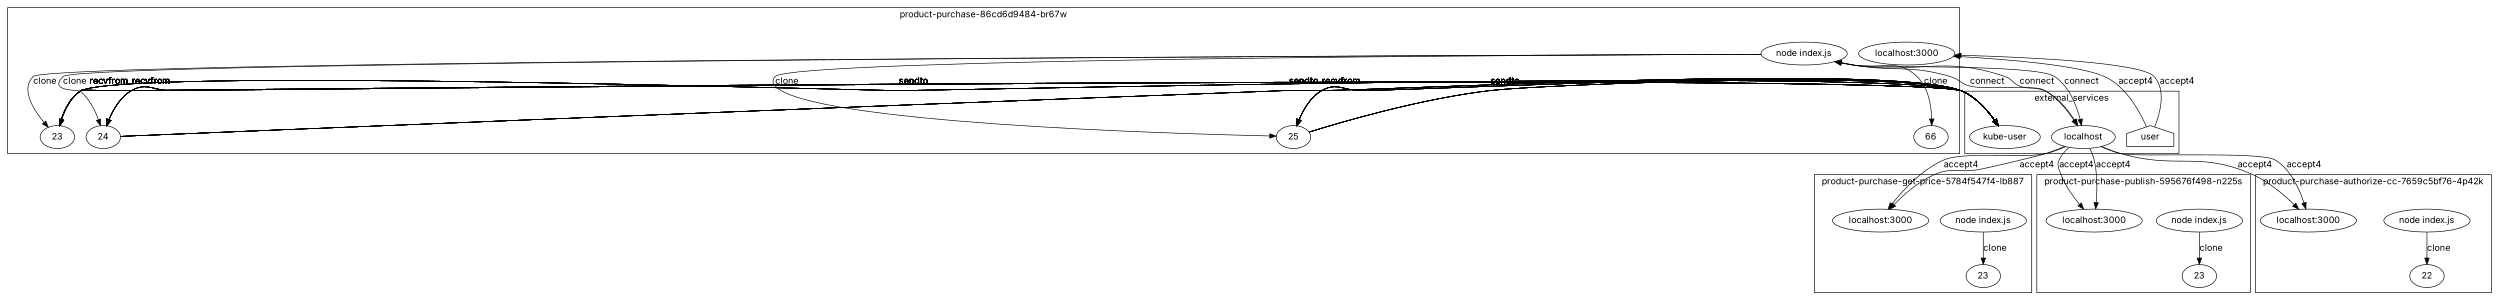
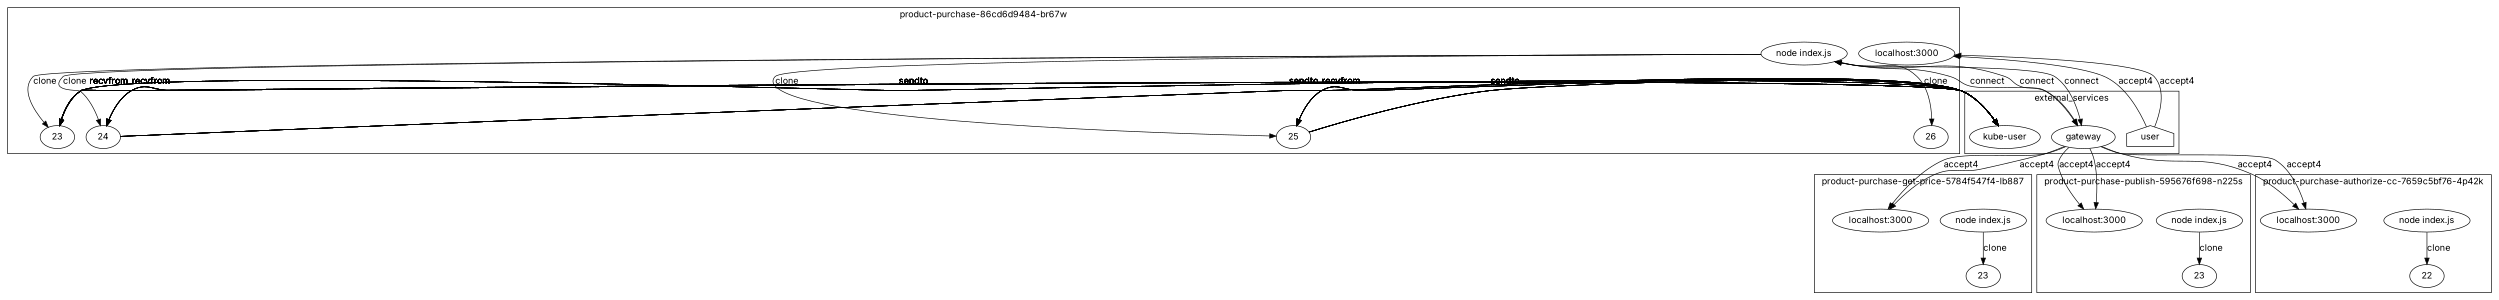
(1931, 137) -> (1931, 137)
(2083, 137) -> (2083, 137)
(2144, 182) -> (2144, 182)
